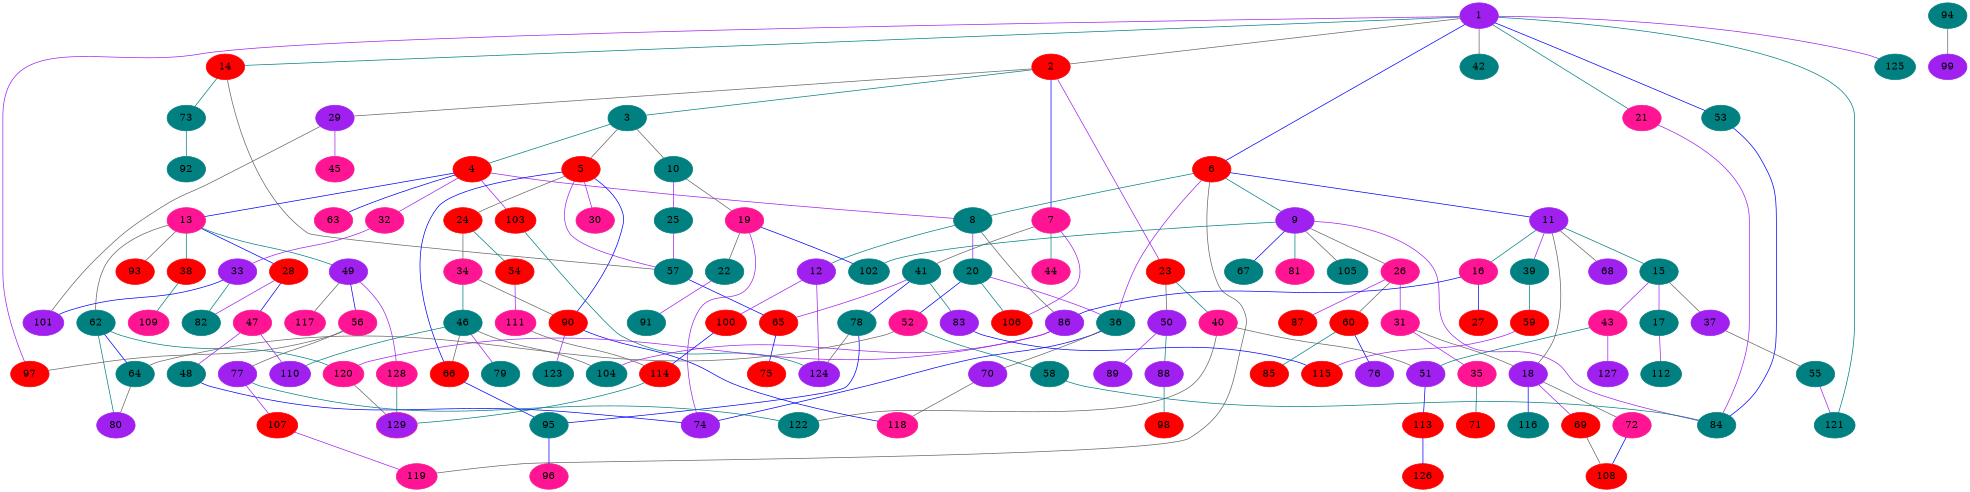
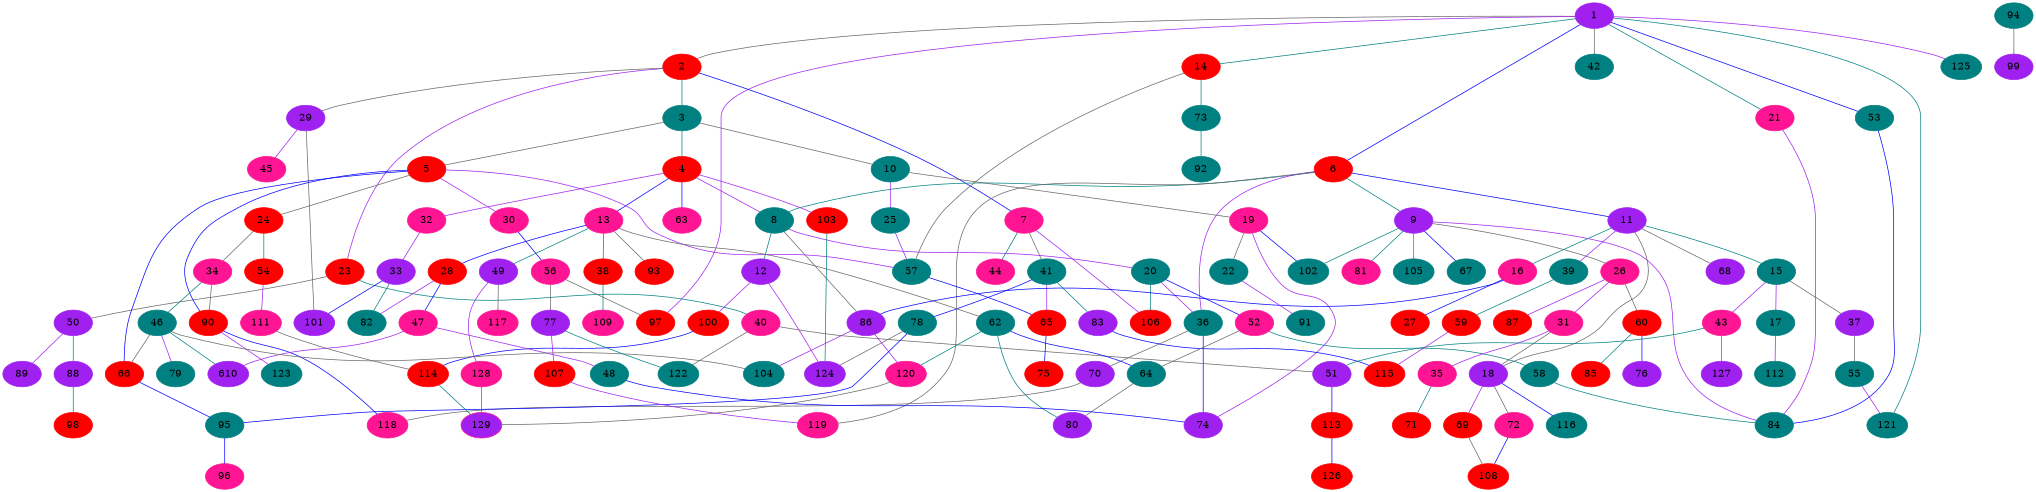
(353, 297) -> (530, 246)
(290, 374) -> (228, 374)
